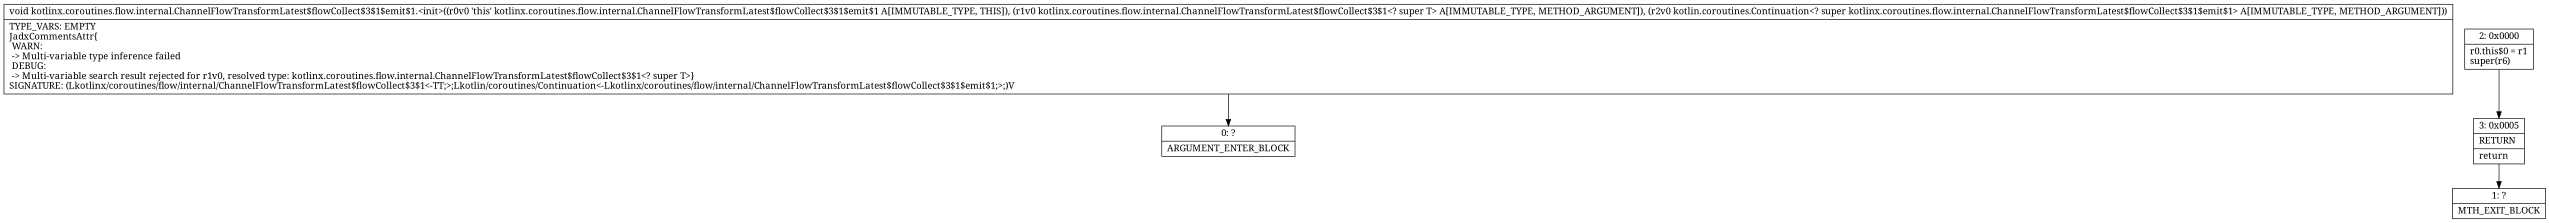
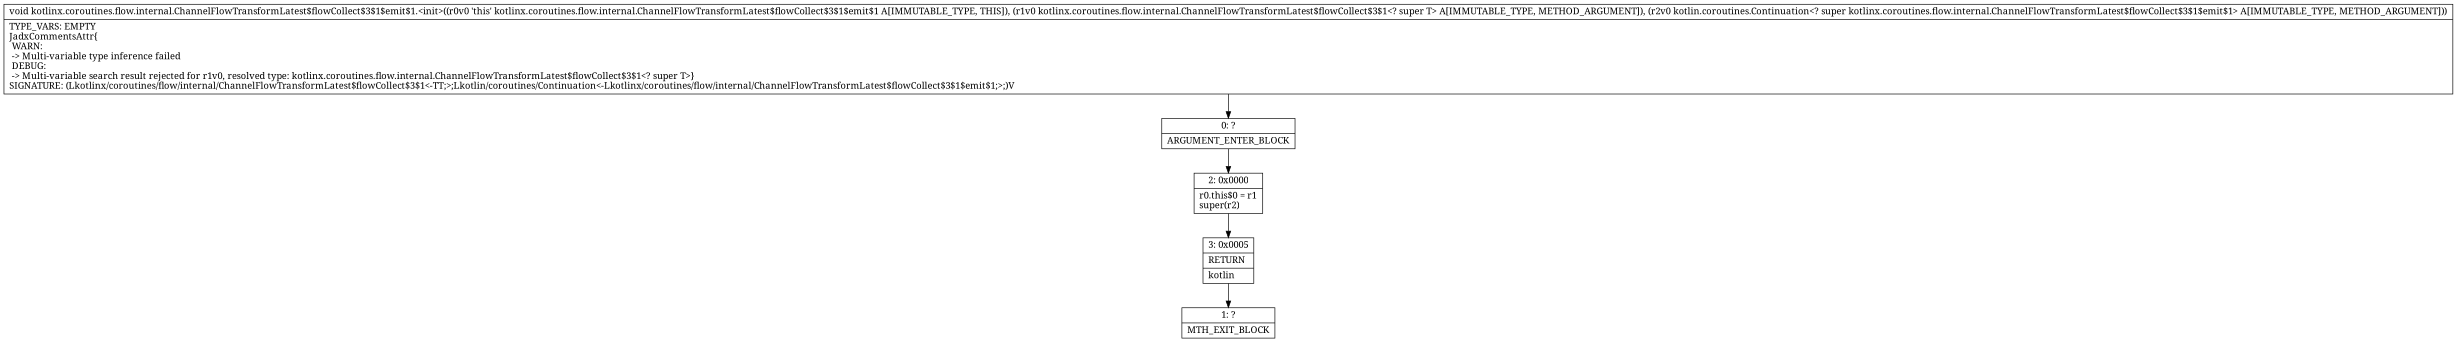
(2490, 61) -> (1219, 206)
(2494, 156) -> (1221, 275)
none -> (1228, 158)
